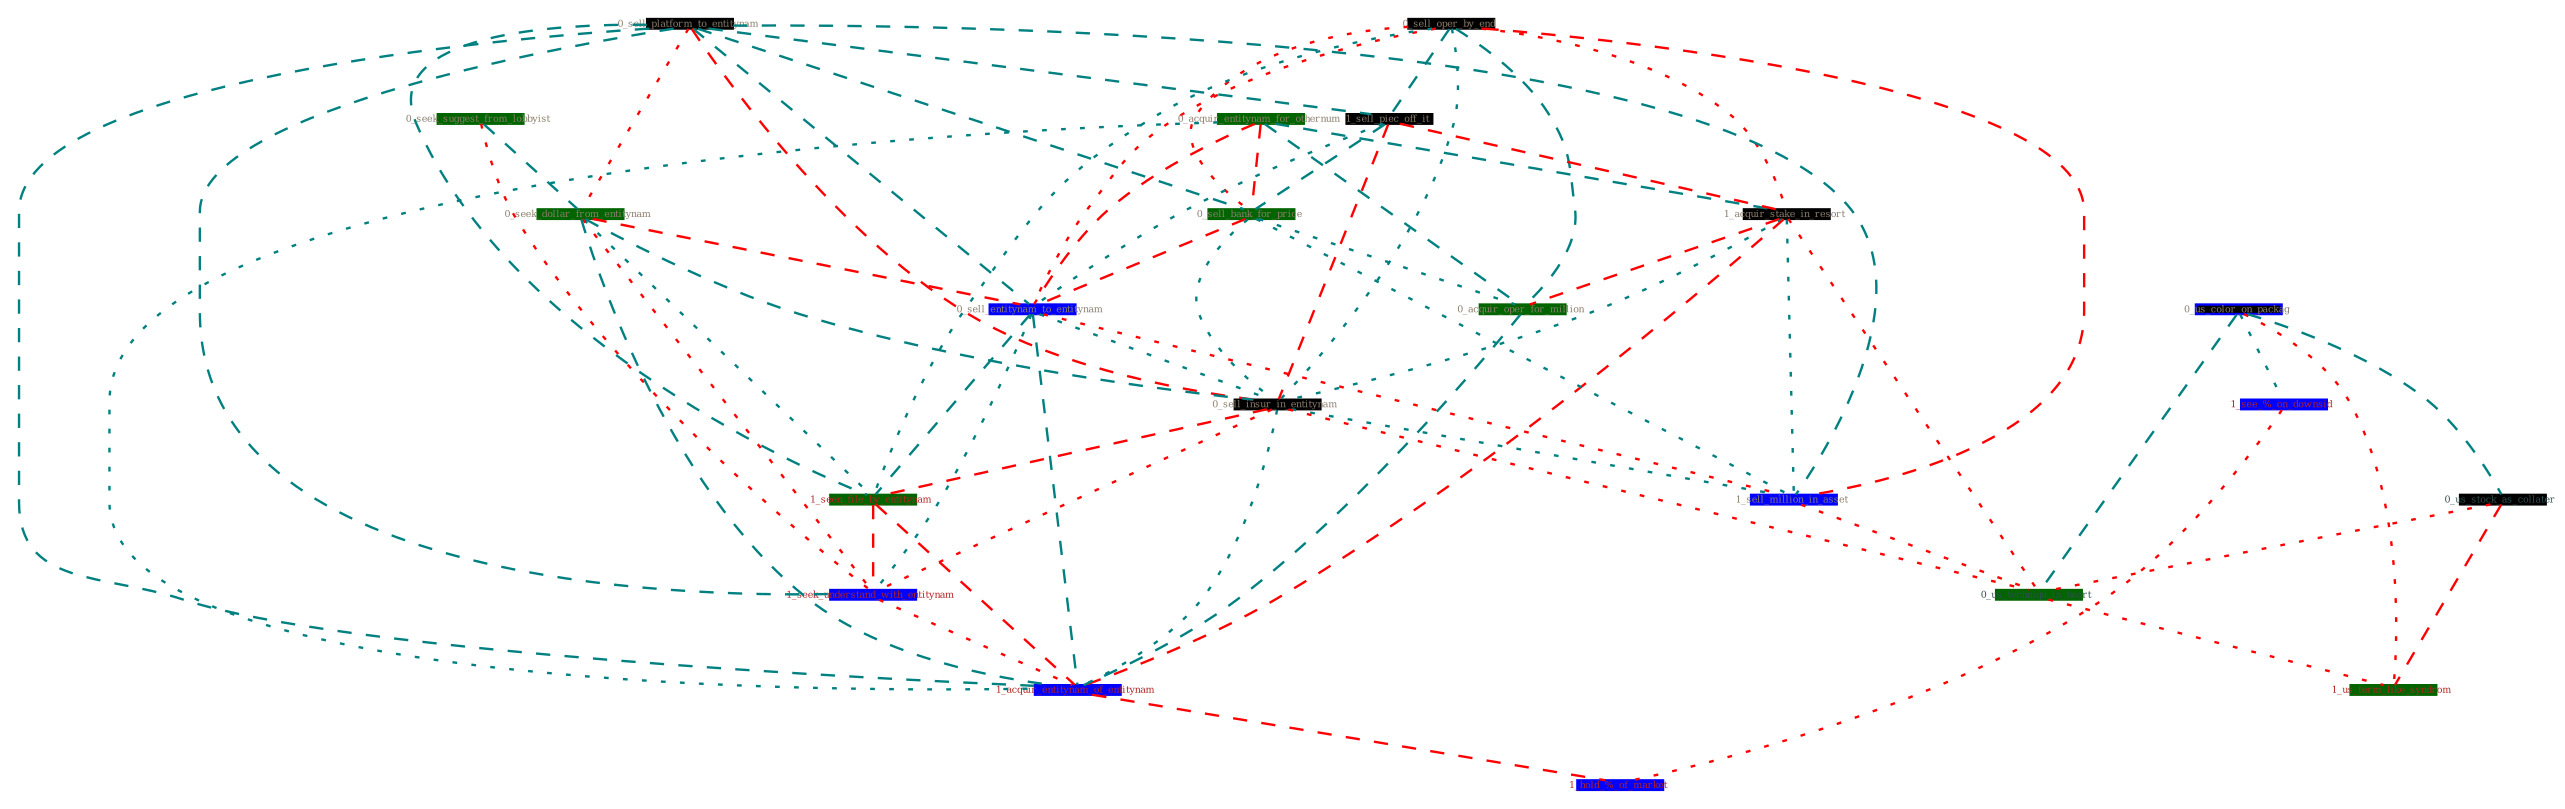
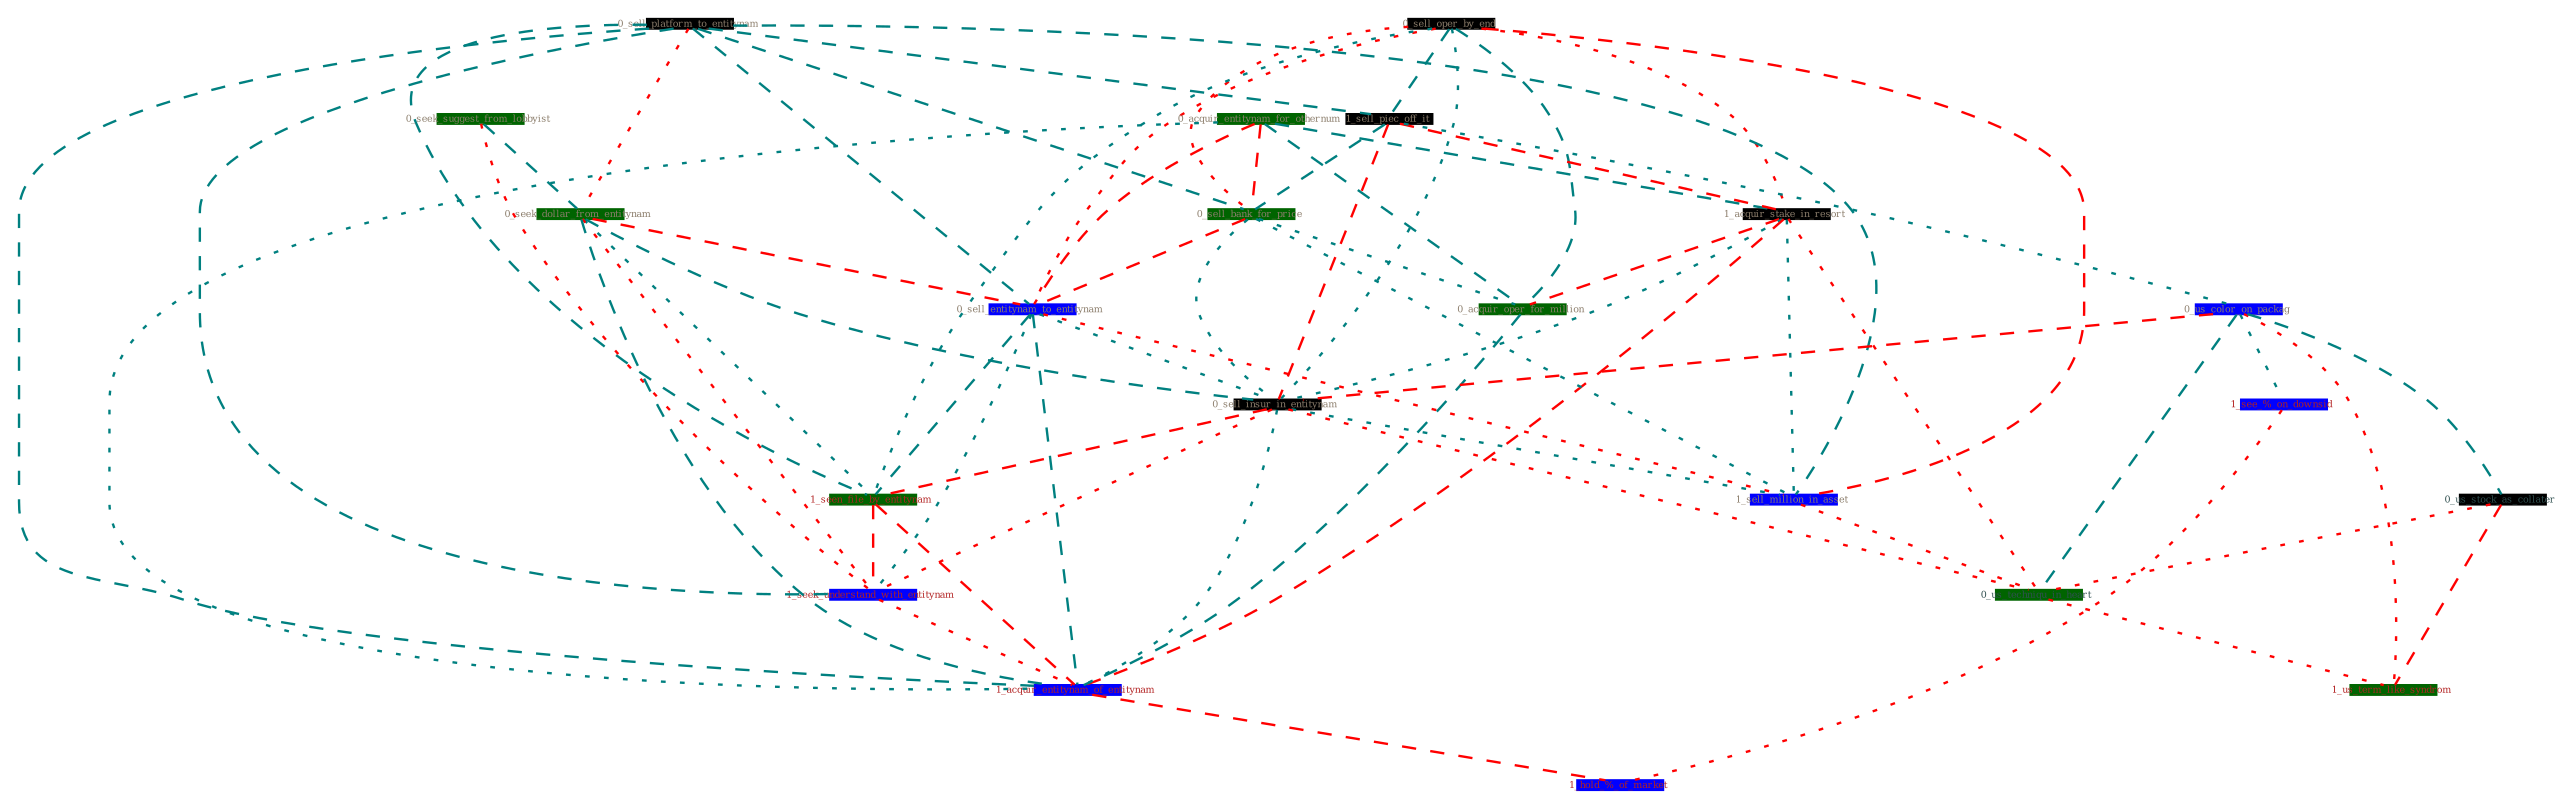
(1186, 210) -> (1798, 198)
(900, 264) -> (1758, 357)
(2239, 309) -> (2239, 309)
